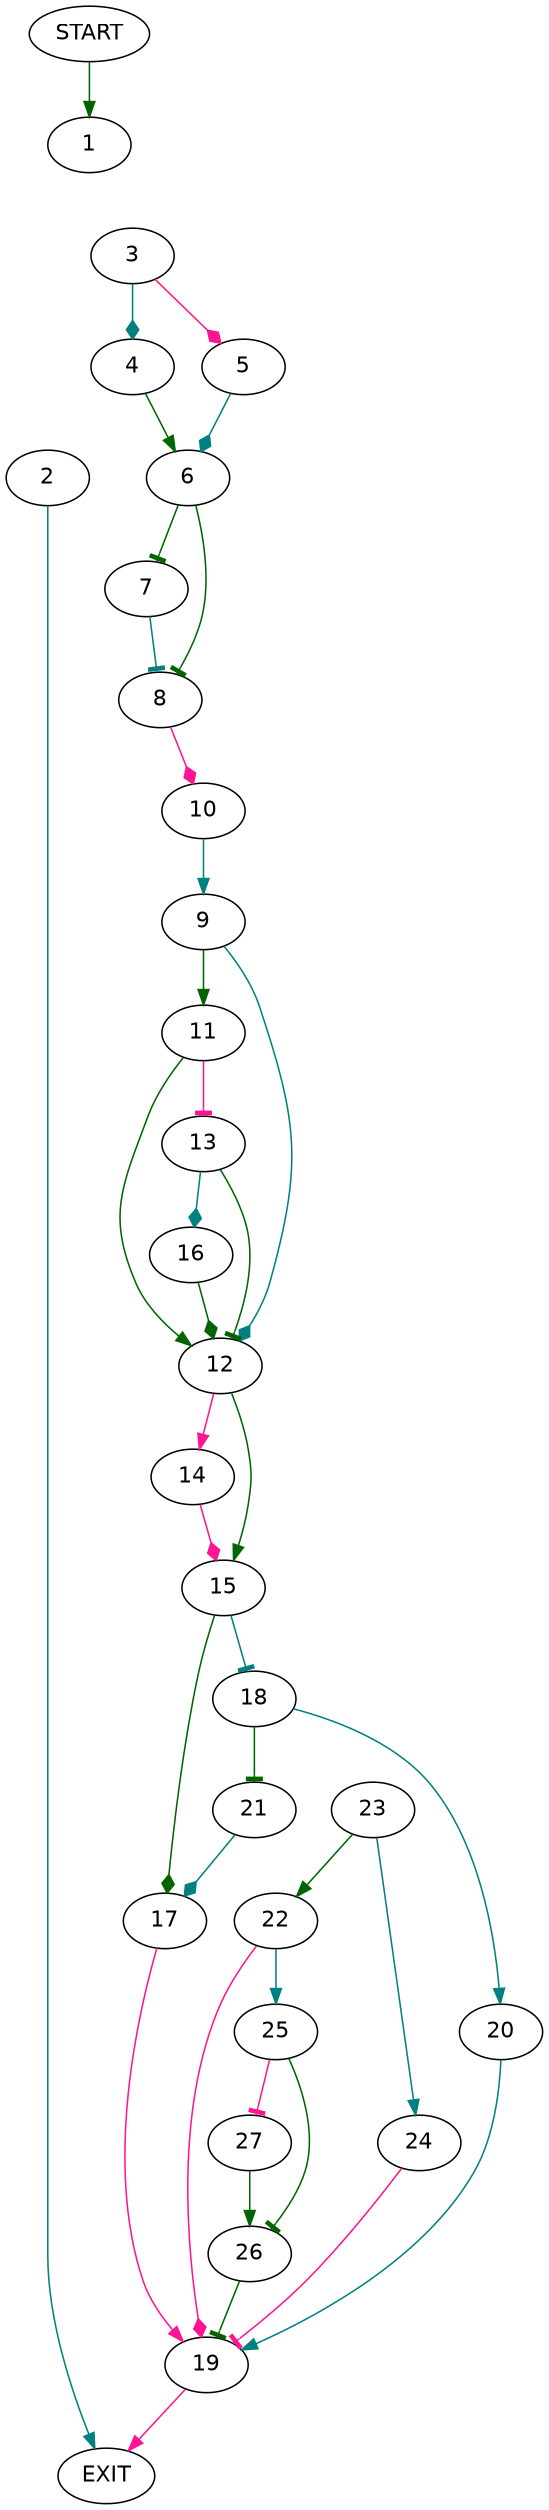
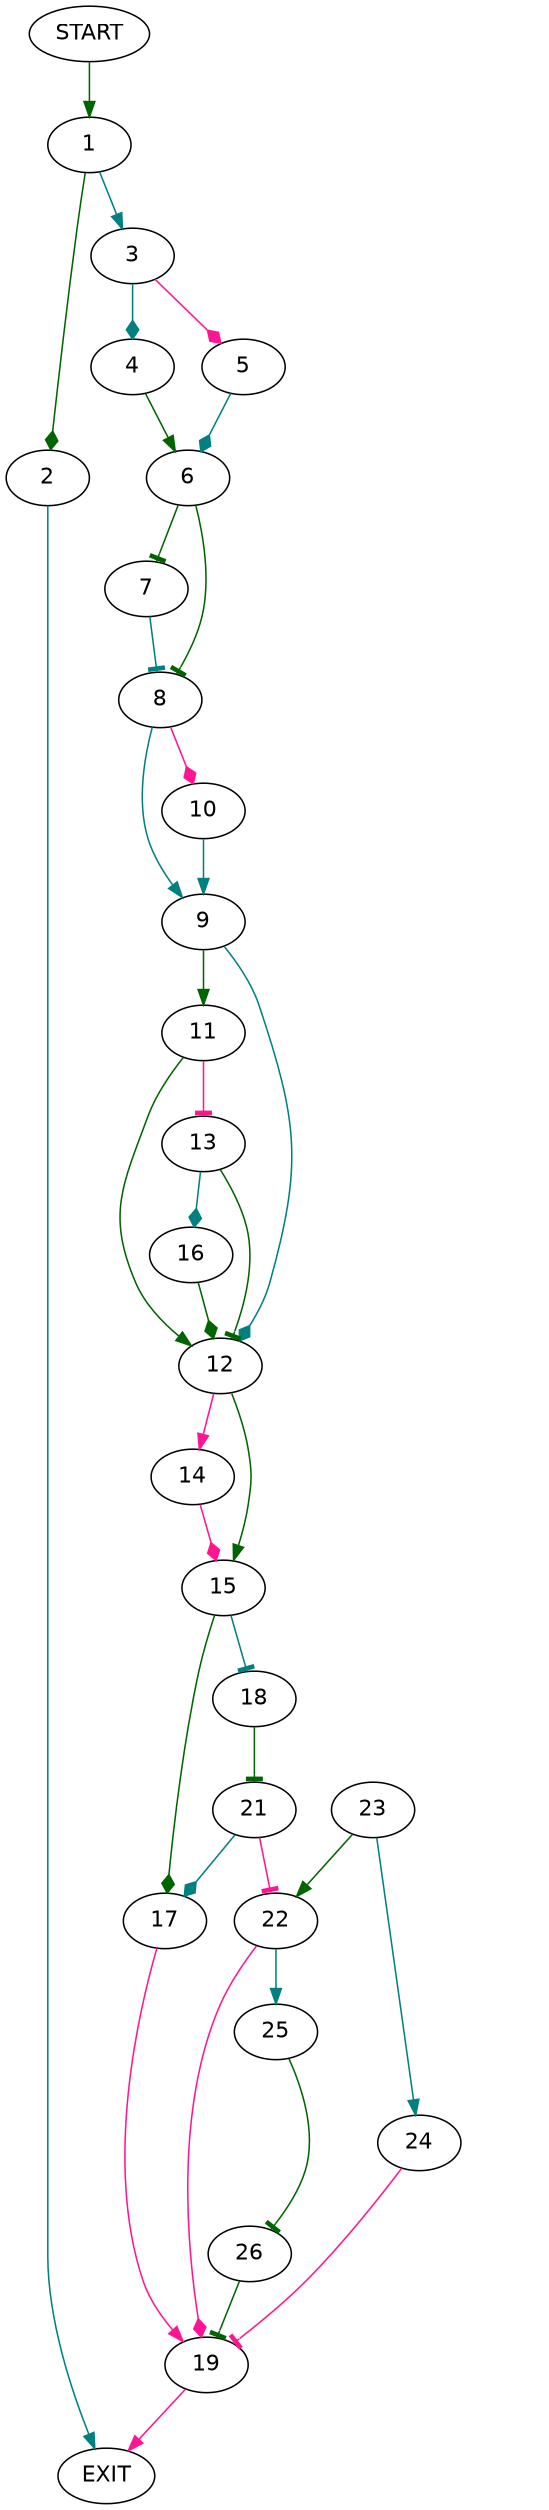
none -> (108, 193)
none -> (68, 302)
none -> (143, 809)
none -> (264, 1861)
(501, 2032) -> none
(250, 2143) -> none
